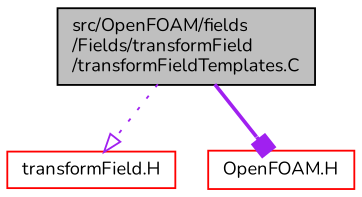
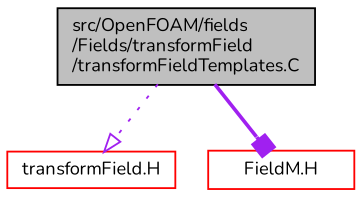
(281, 170) -> (281, 170)
